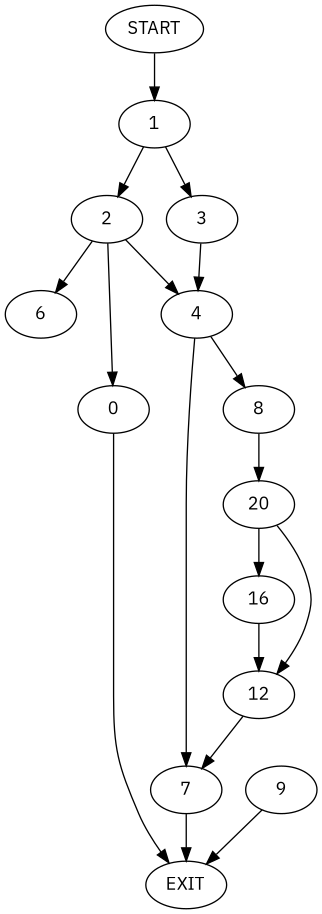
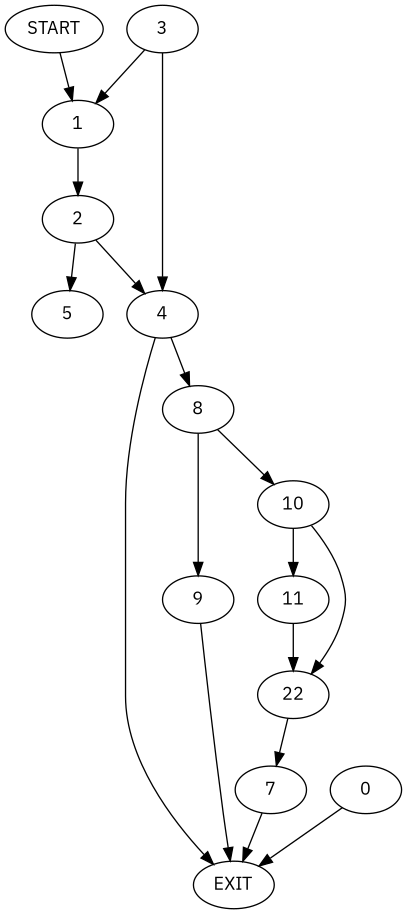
(175, 166) -> (125, 72)
(110, 308) -> none
(41, 314) -> (67, 314)
none -> (198, 498)
(259, 505) -> (293, 505)
(186, 545) -> (126, 606)
(259, 600) -> (293, 600)
(259, 695) -> (293, 695)
